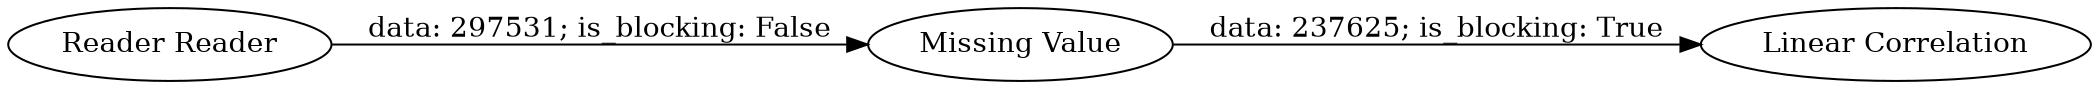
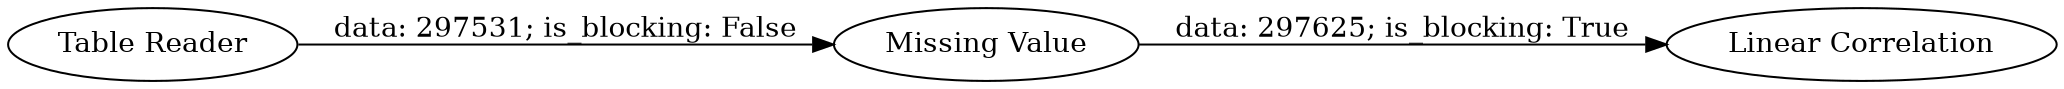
(1437, 29) -> (1403, 29)
(170, 45) -> (153, 45)
